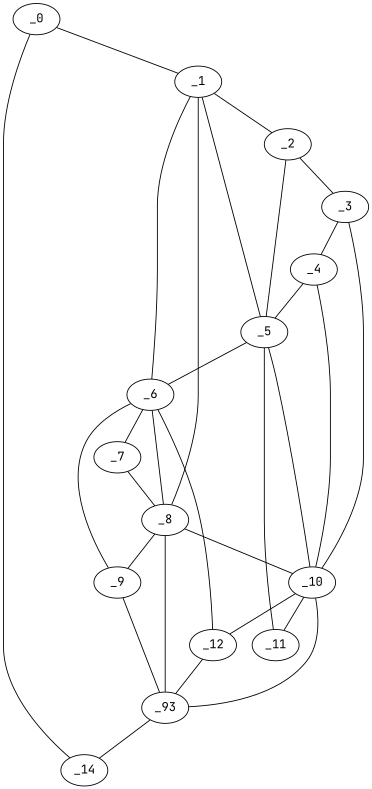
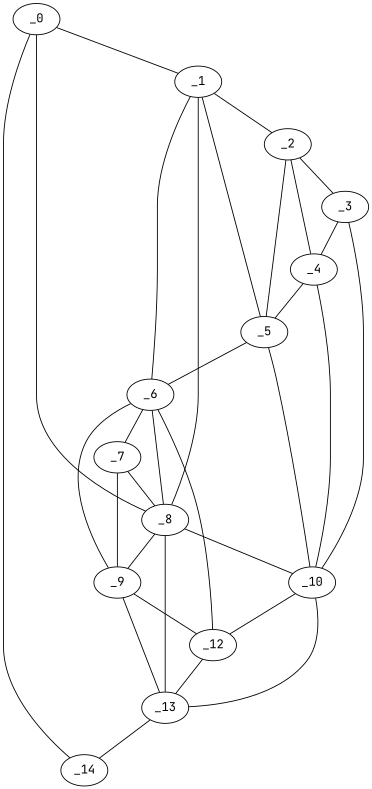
none -> (301, 207)
none -> (37, 299)
none -> (117, 520)
none -> (159, 610)
(276, 645) -> none
(165, 708) -> (165, 708)
